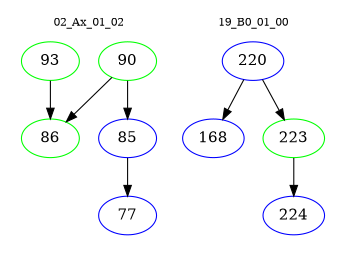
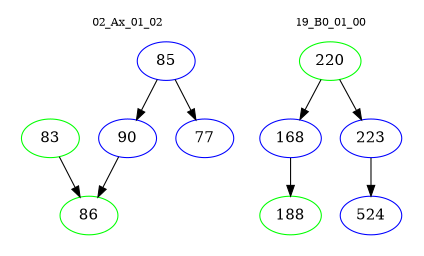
(50, 61) -> (50, 138)
(128, 61) -> (128, 138)
(253, 61) -> (330, 61)
(128, 94) -> (149, 95)
(294, 138) -> (371, 138)
none -> (291, 216)
(294, 216) -> (371, 216)
